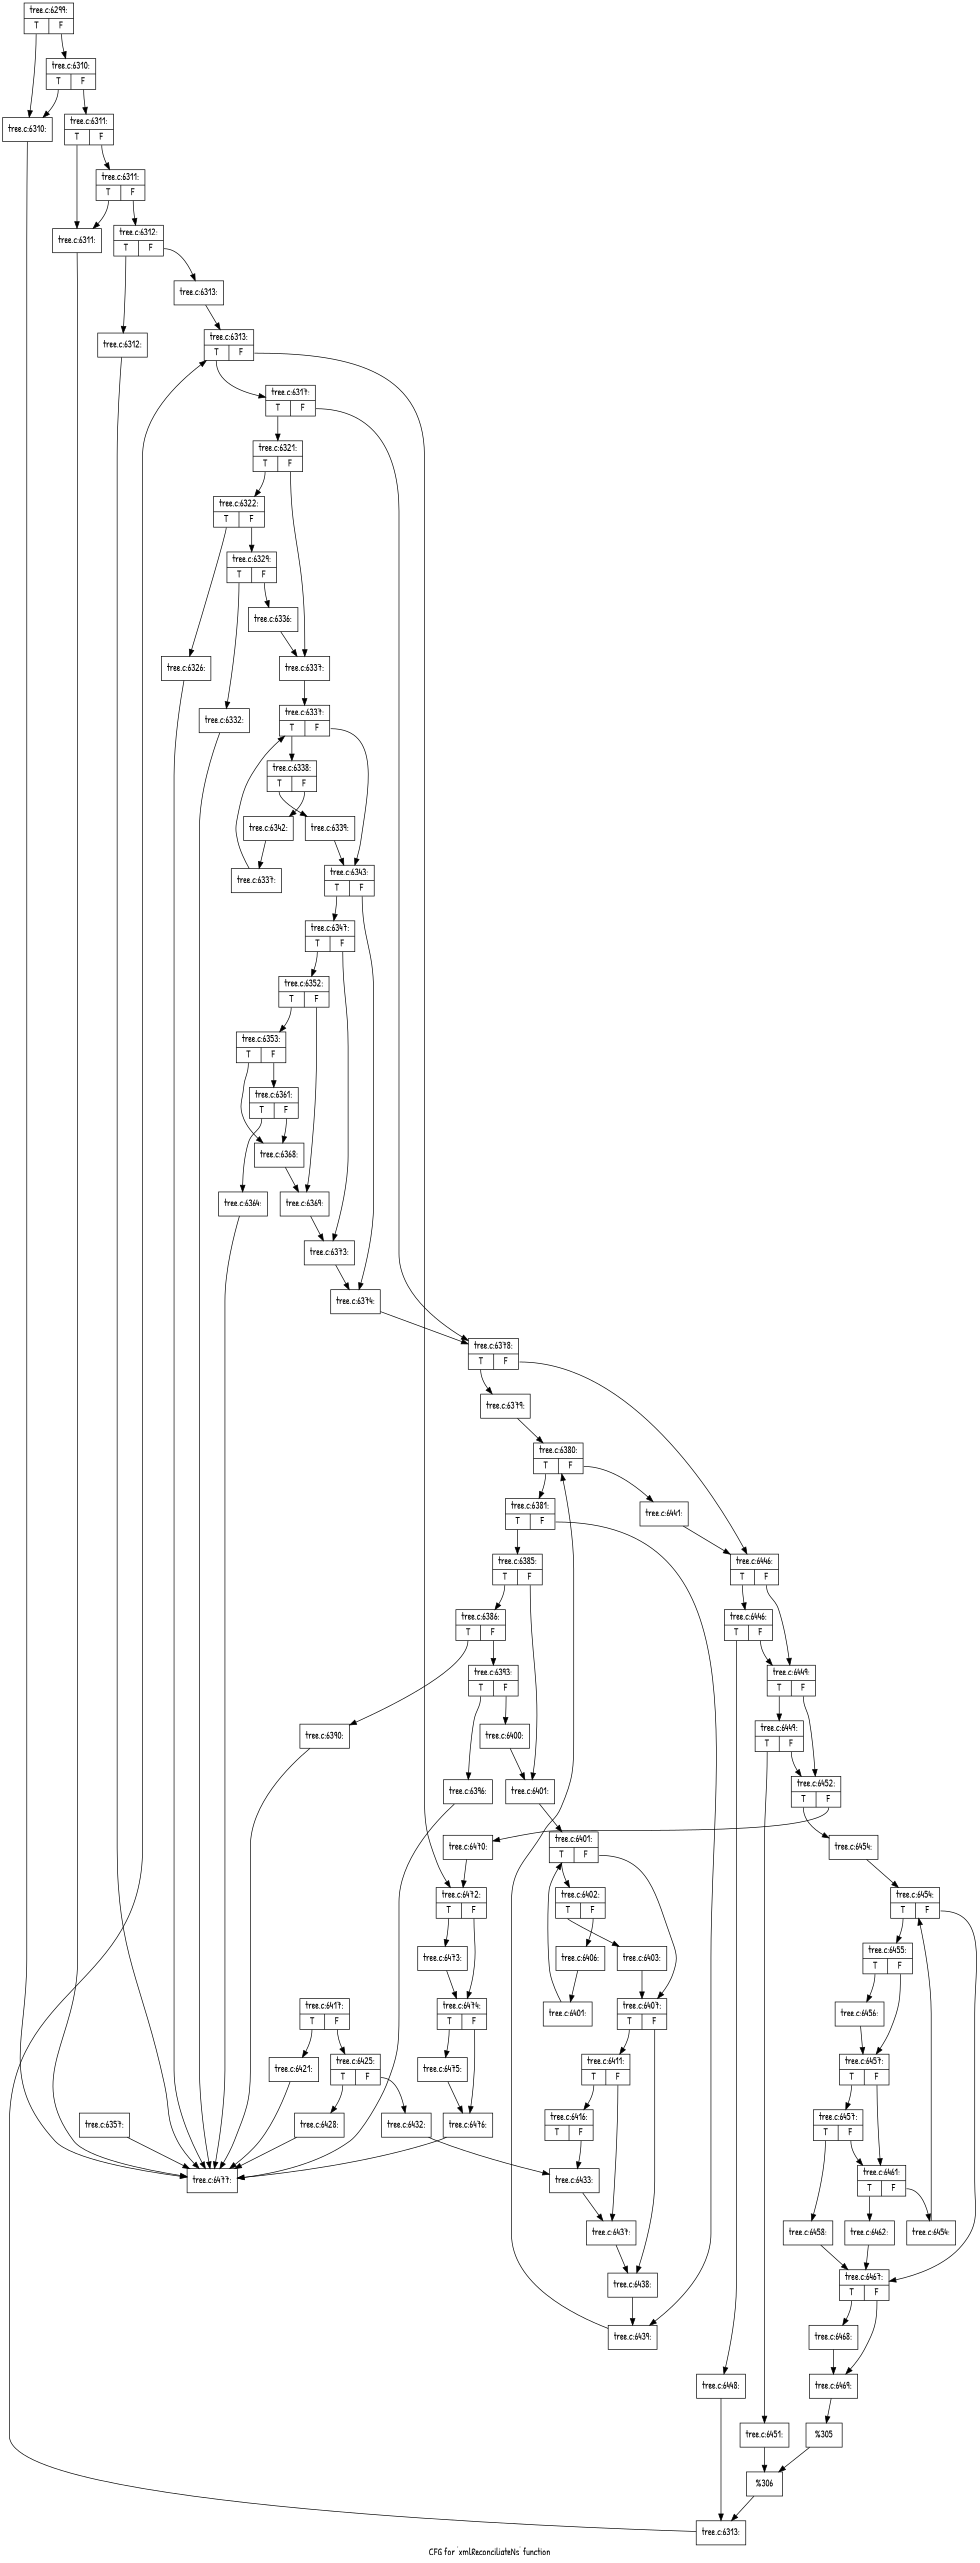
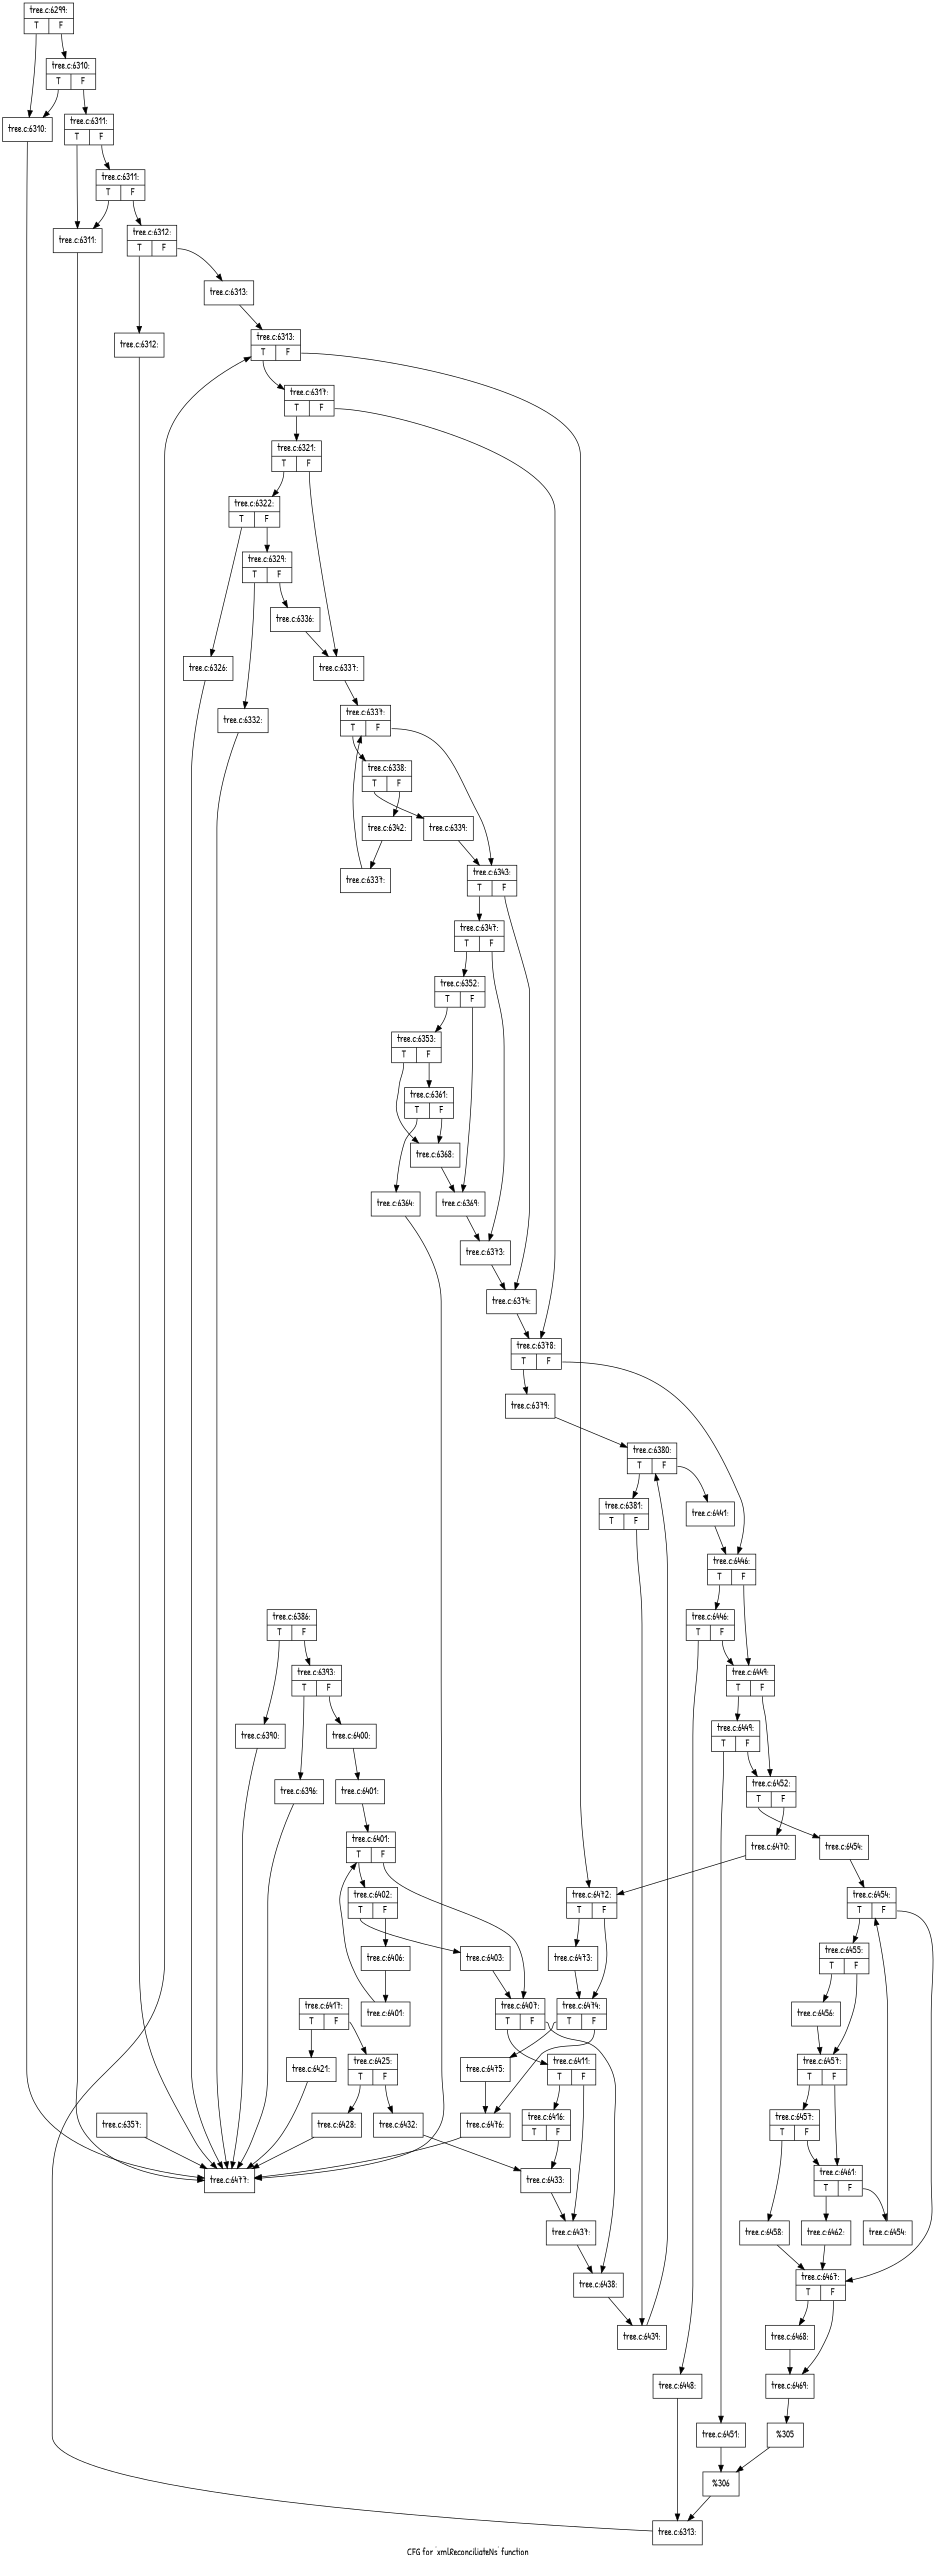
(517, 1570) -> none
